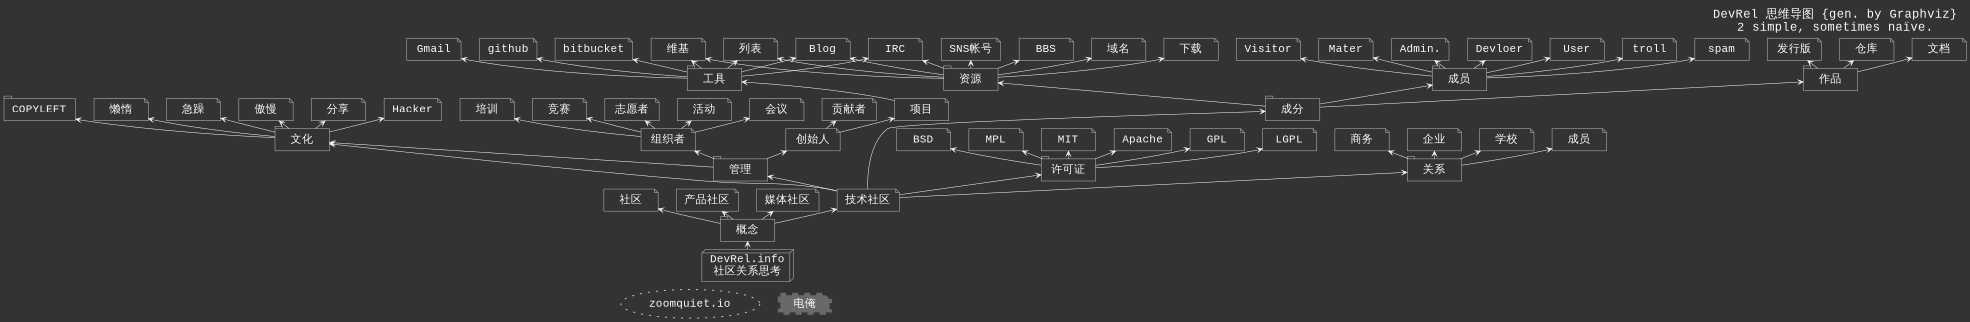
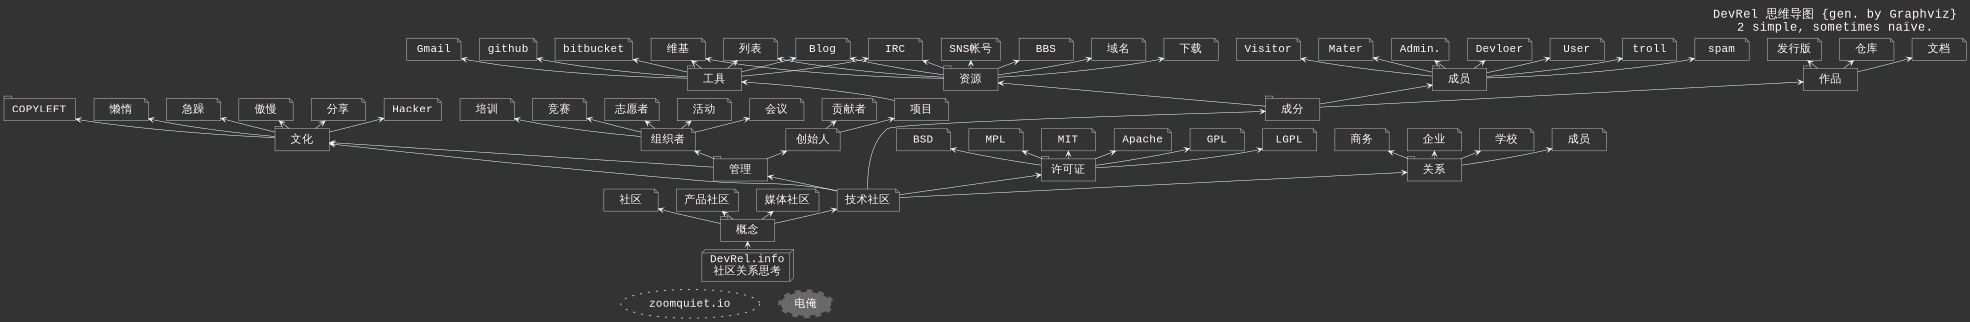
(805, 304) -> (806, 304)
